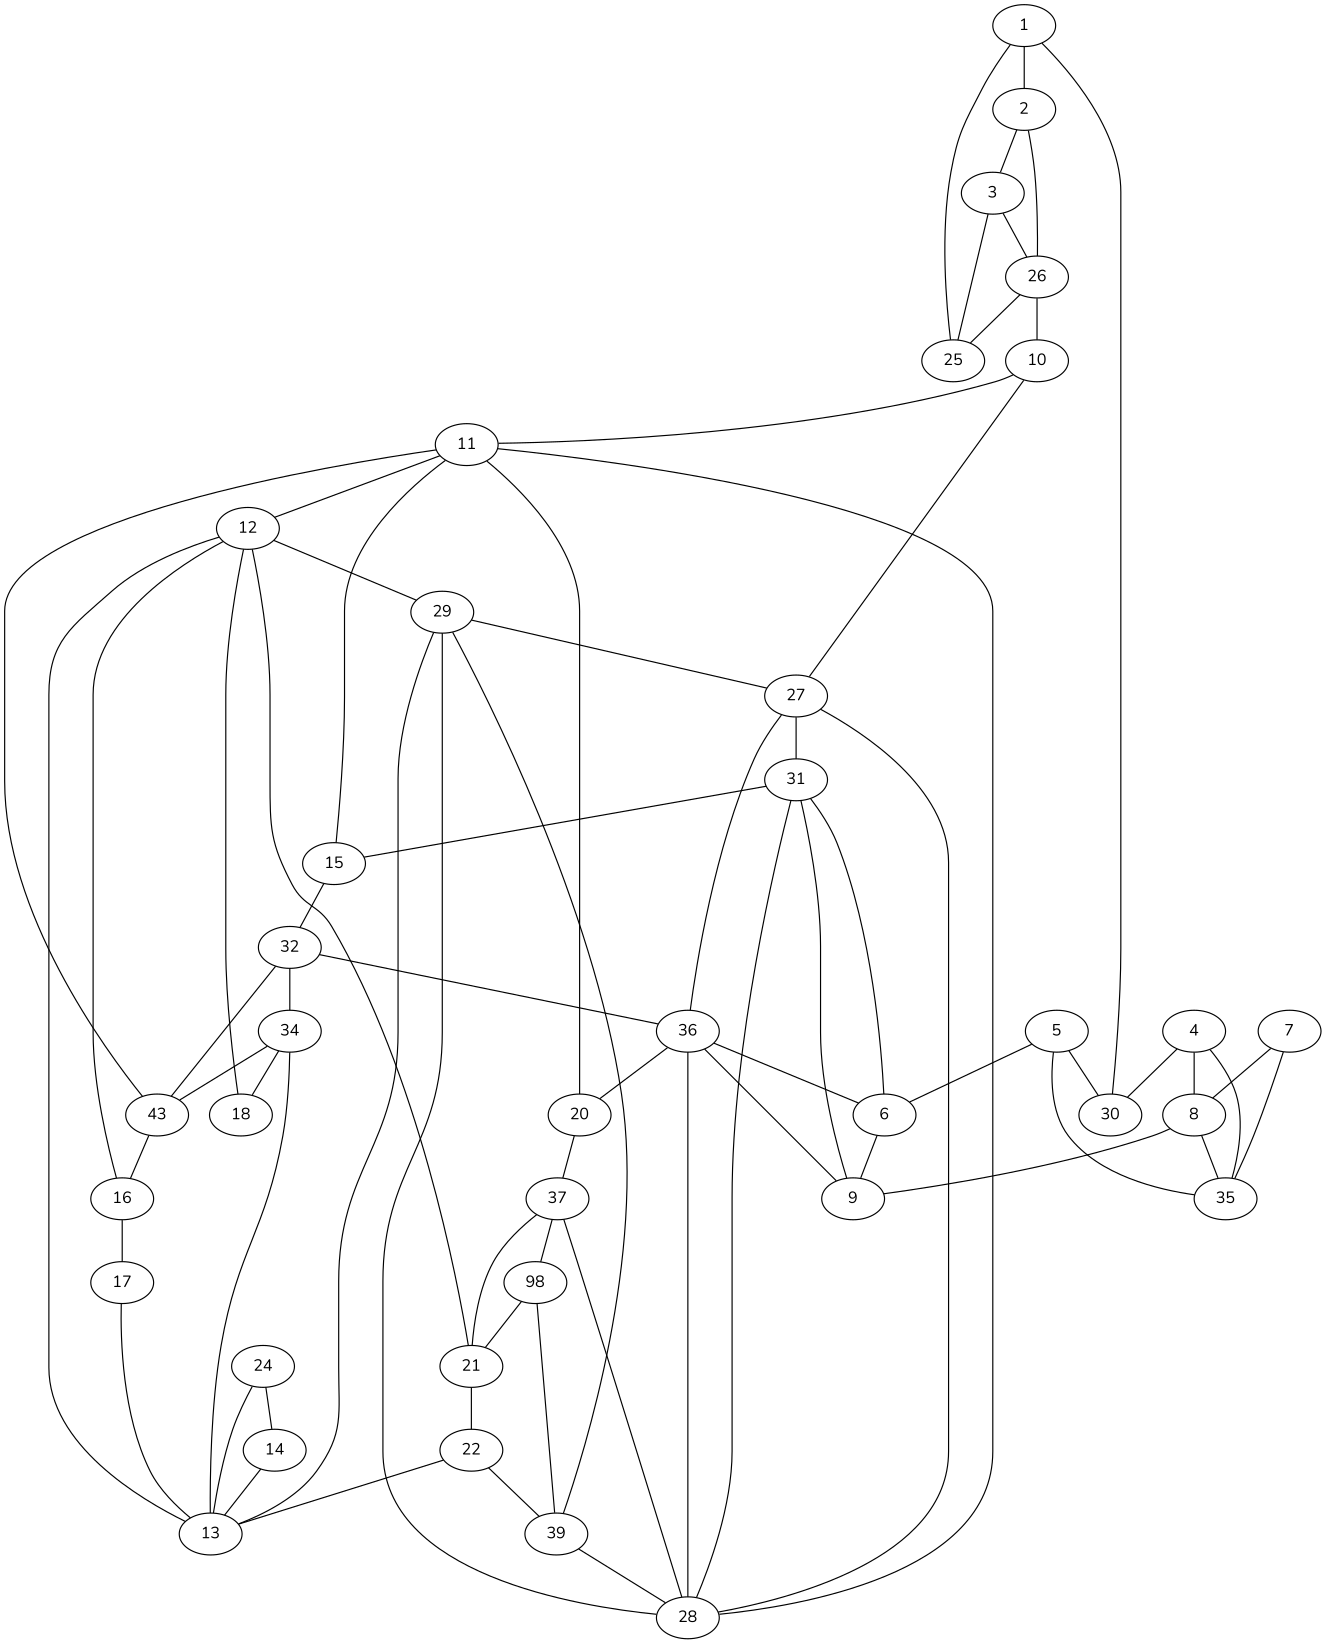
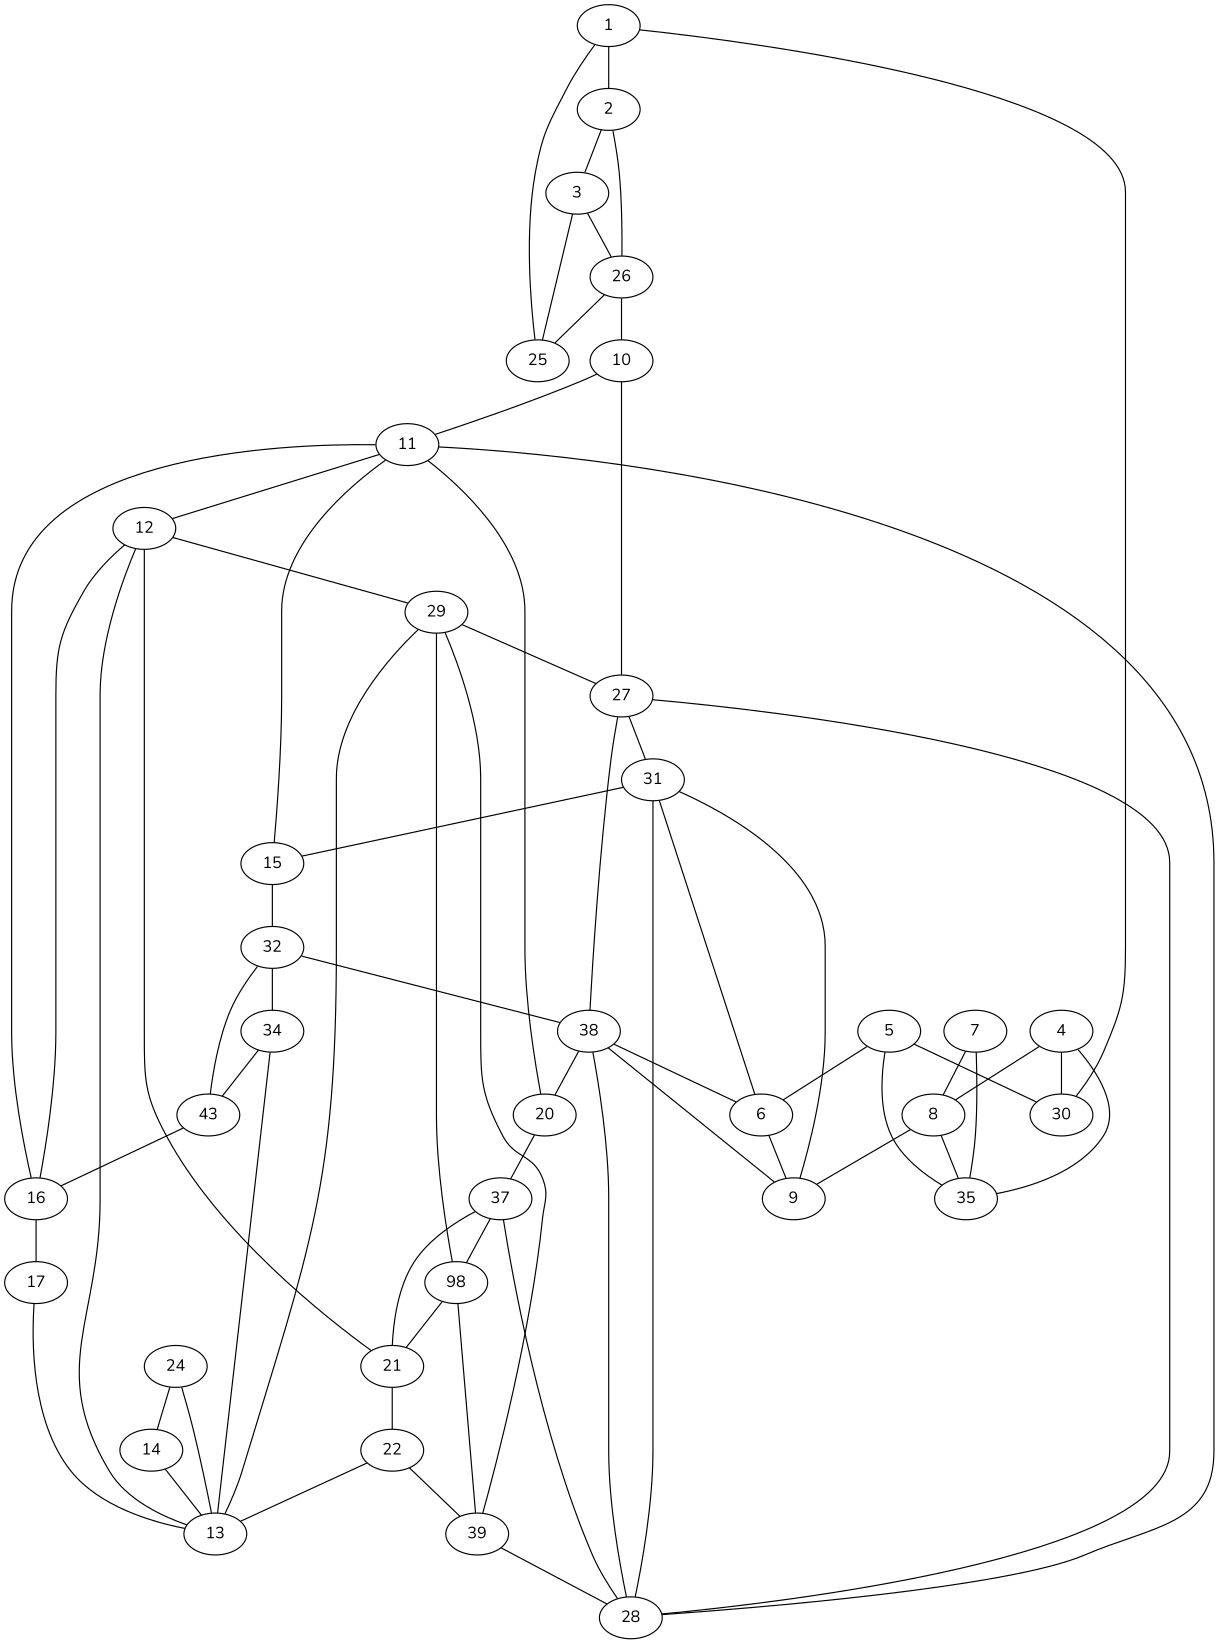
(5, 633) -> (12, 676)
(688, 1031) -> (589, 1031)
(241, 1115) -> none
(392, 1211) -> (436, 948)
